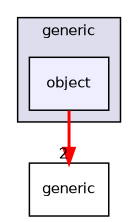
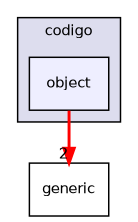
(69, 32) -> (69, 32)
